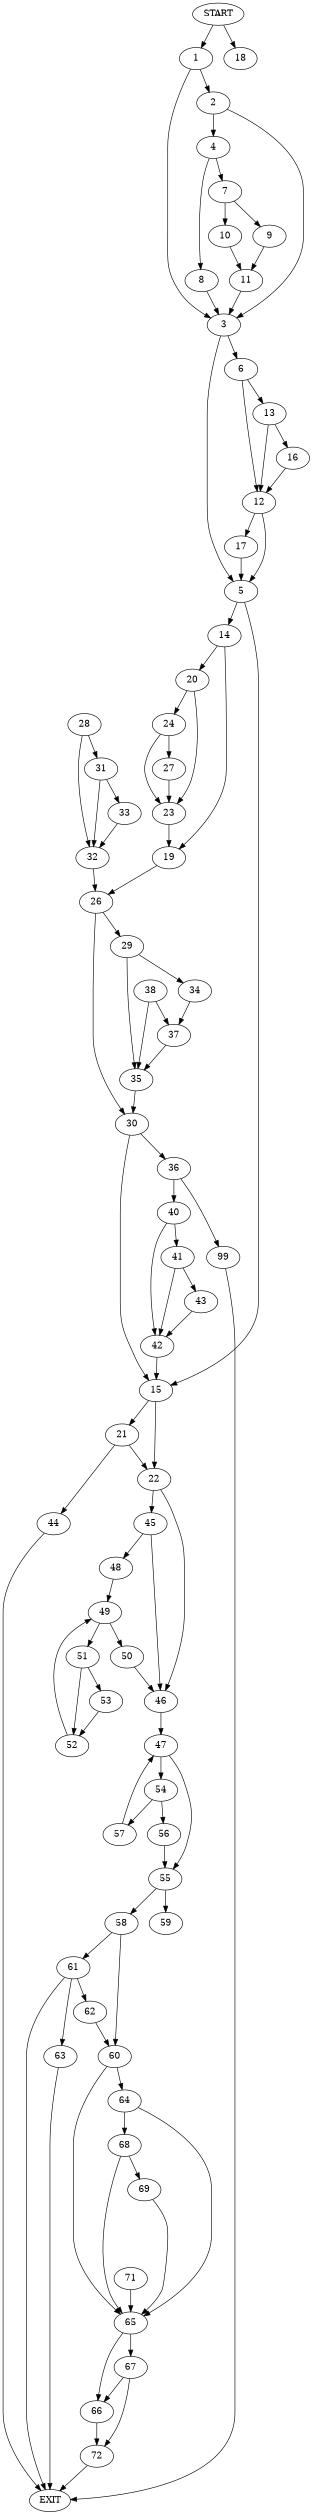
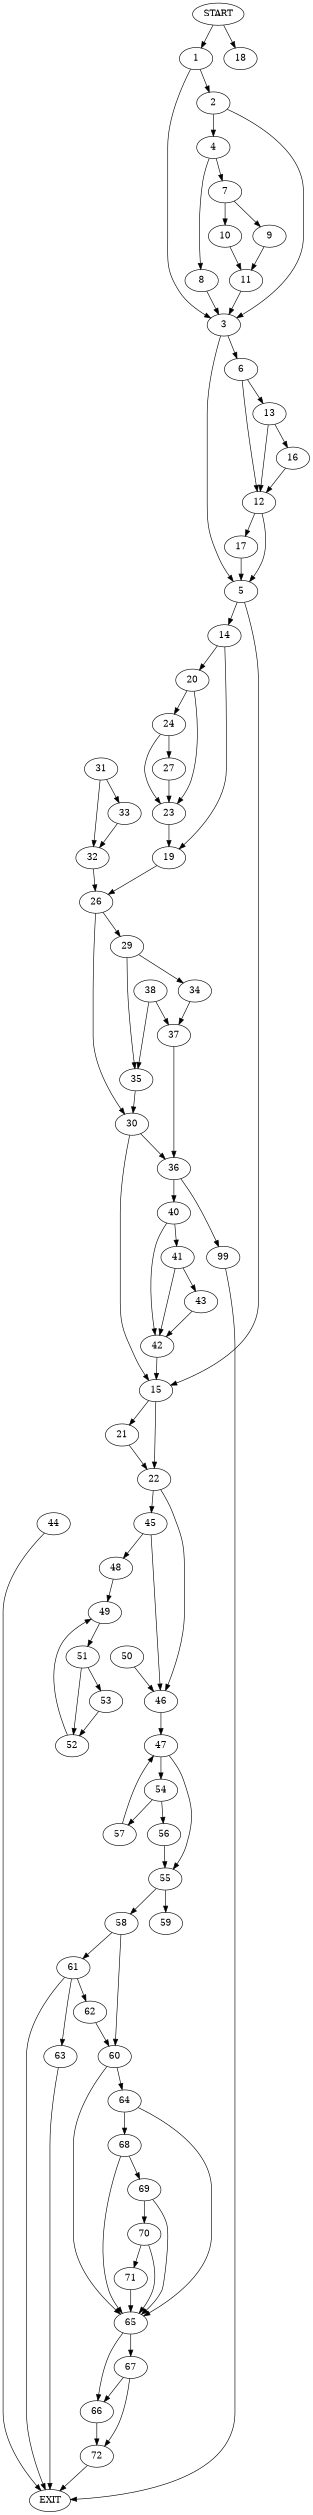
(84, 725) -> none
(157, 1055) -> (174, 1099)
(90, 1477) -> none
(115, 1632) -> none
none -> (144, 2234)
